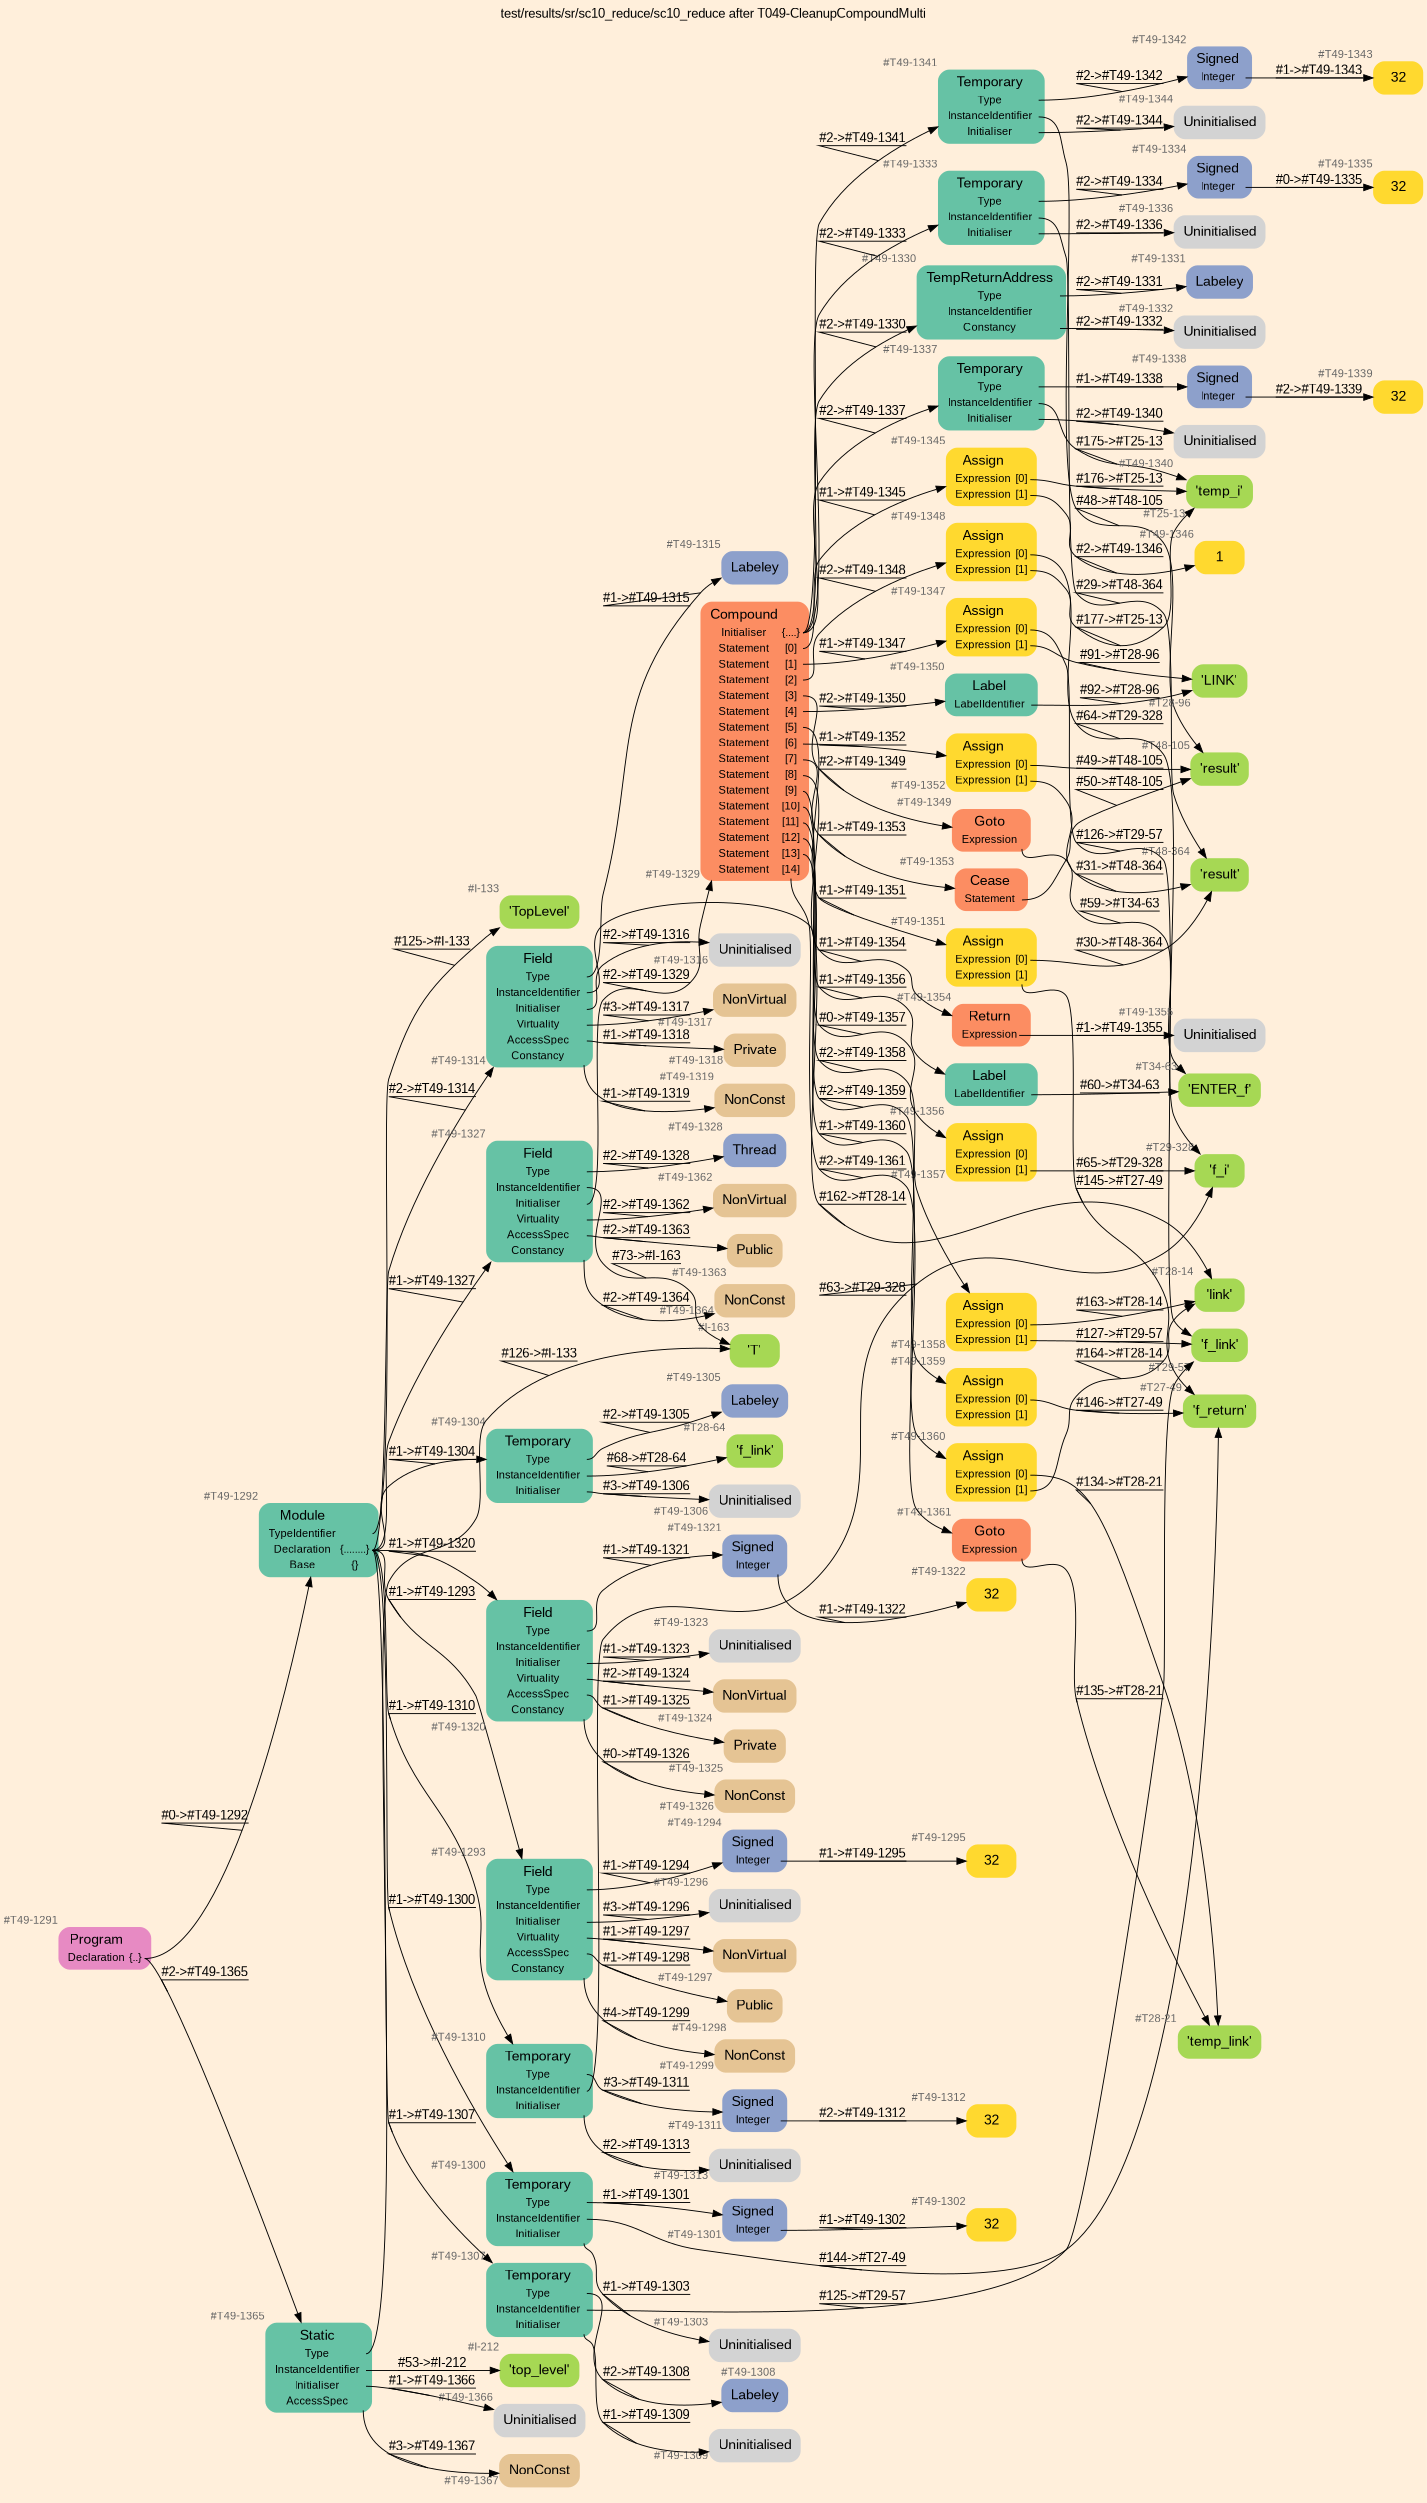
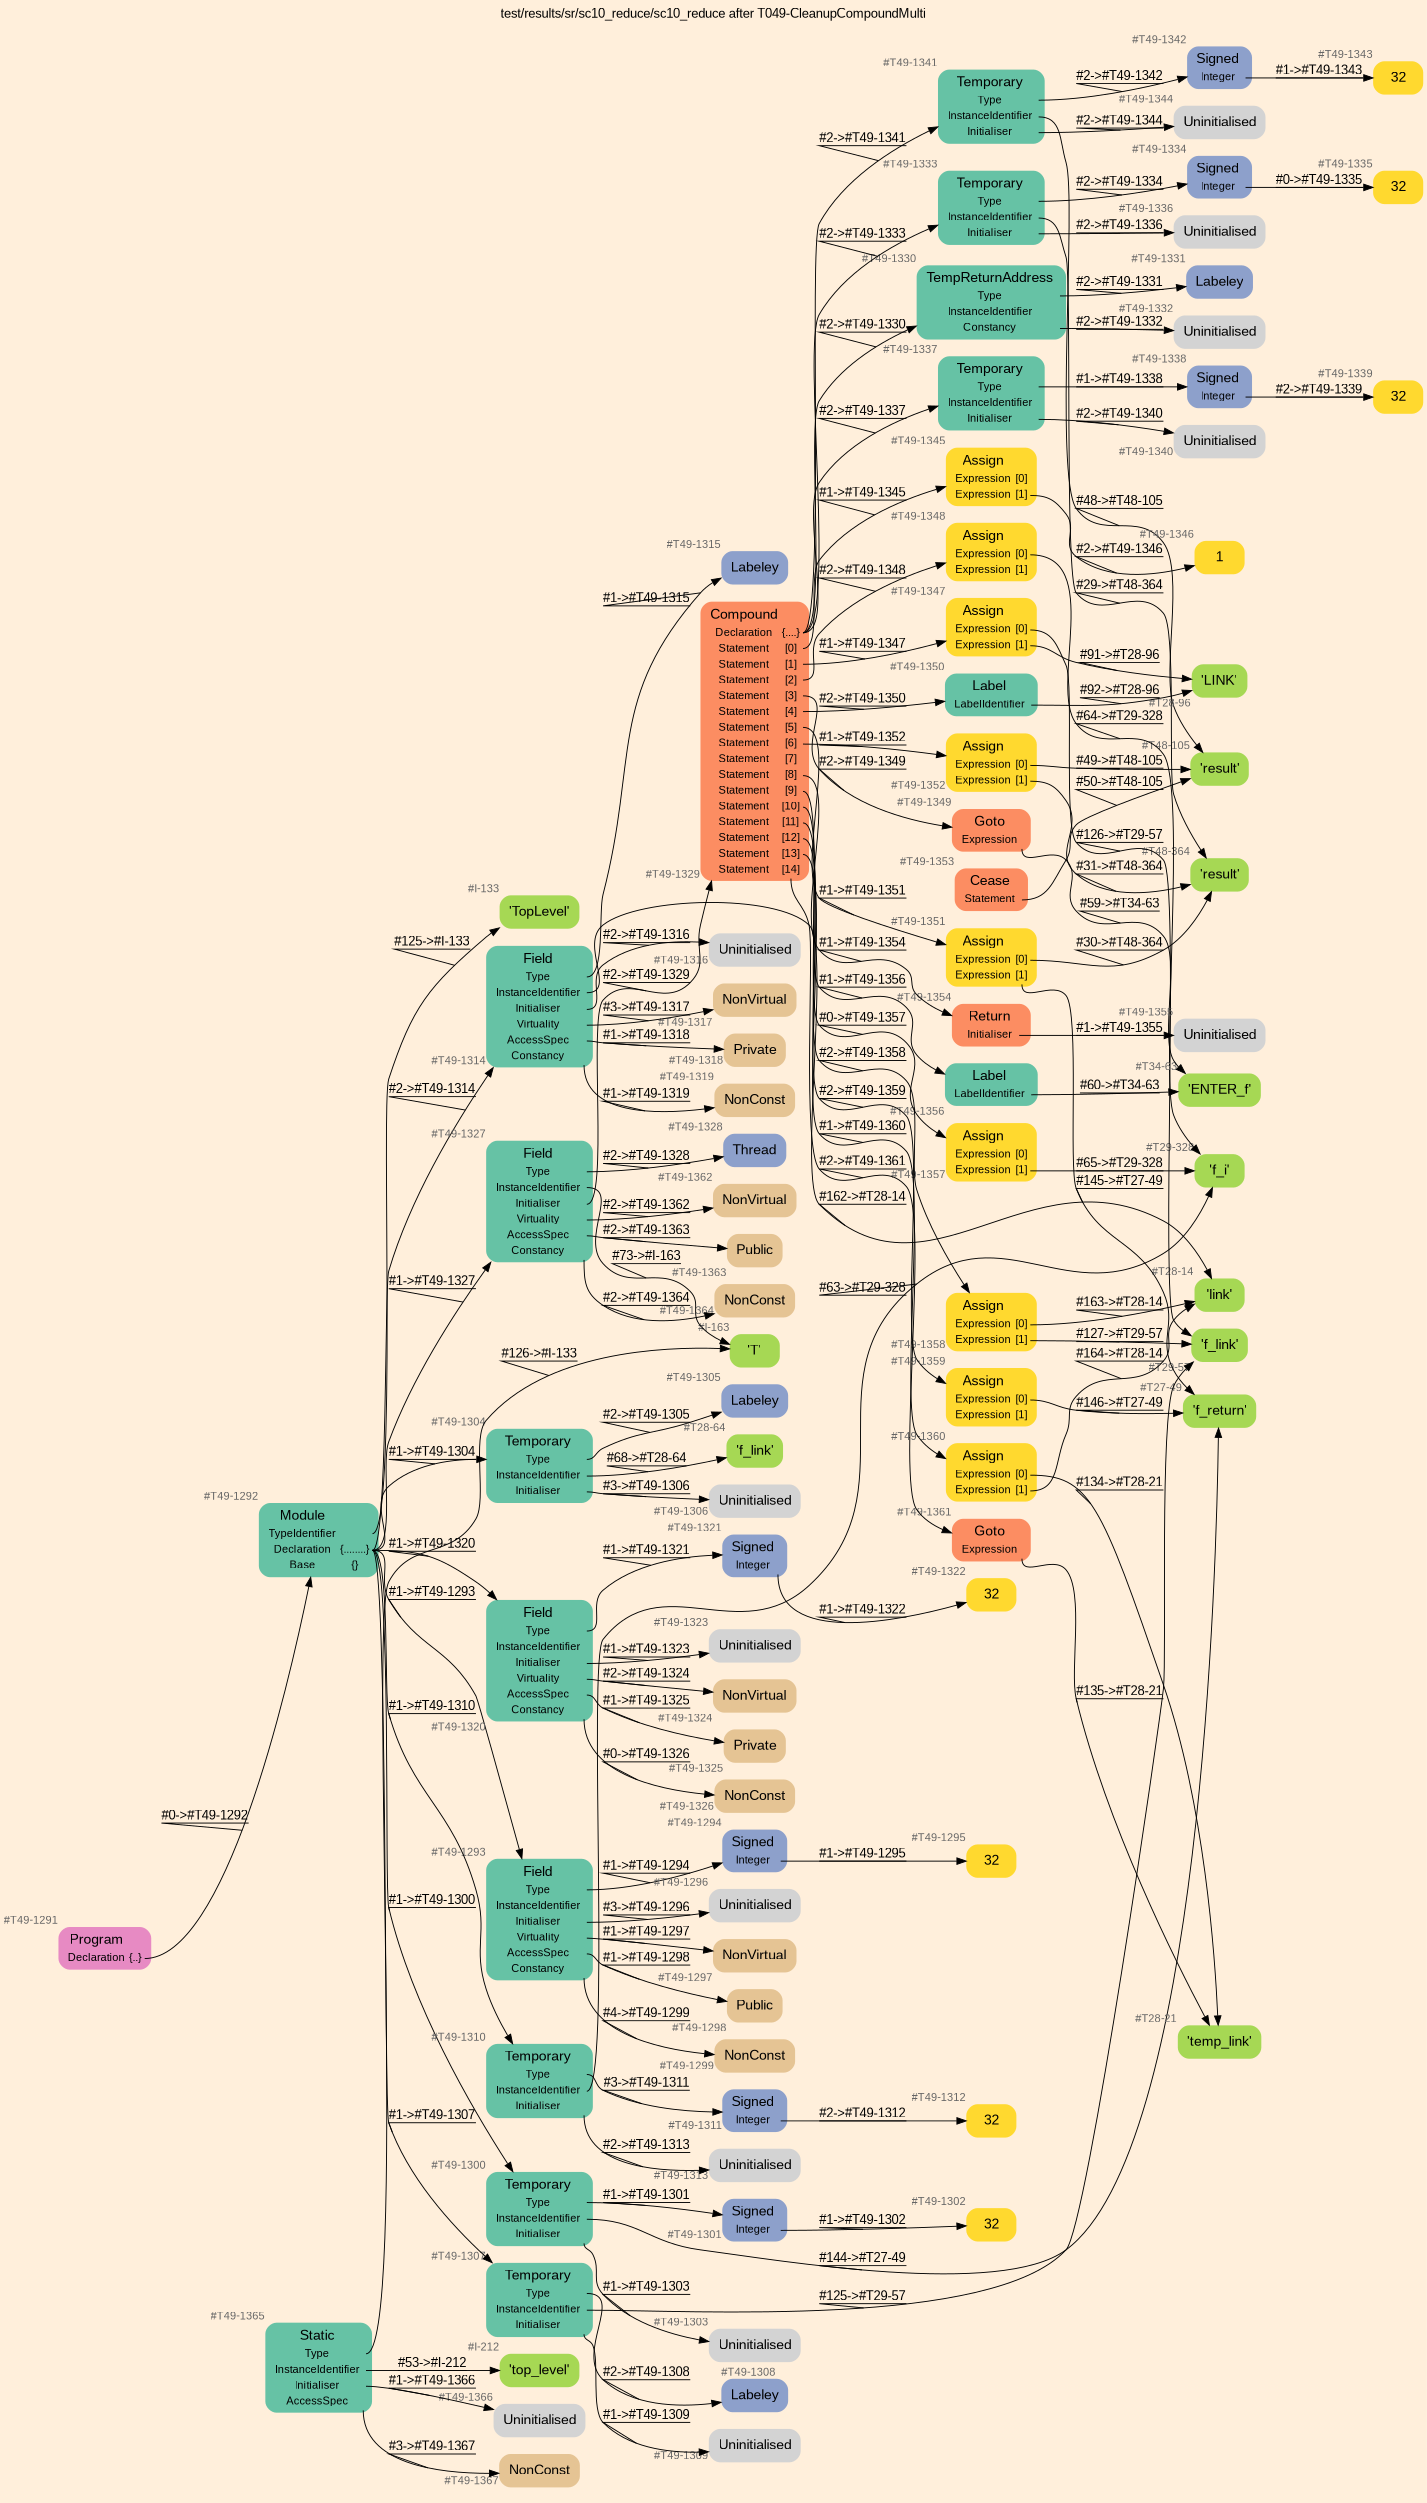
(1220, 492) -> none
(744, 633) -> (744, 633)
(839, 852) -> none
(990, 1034) -> (990, 1034)
(228, 2133) -> none
